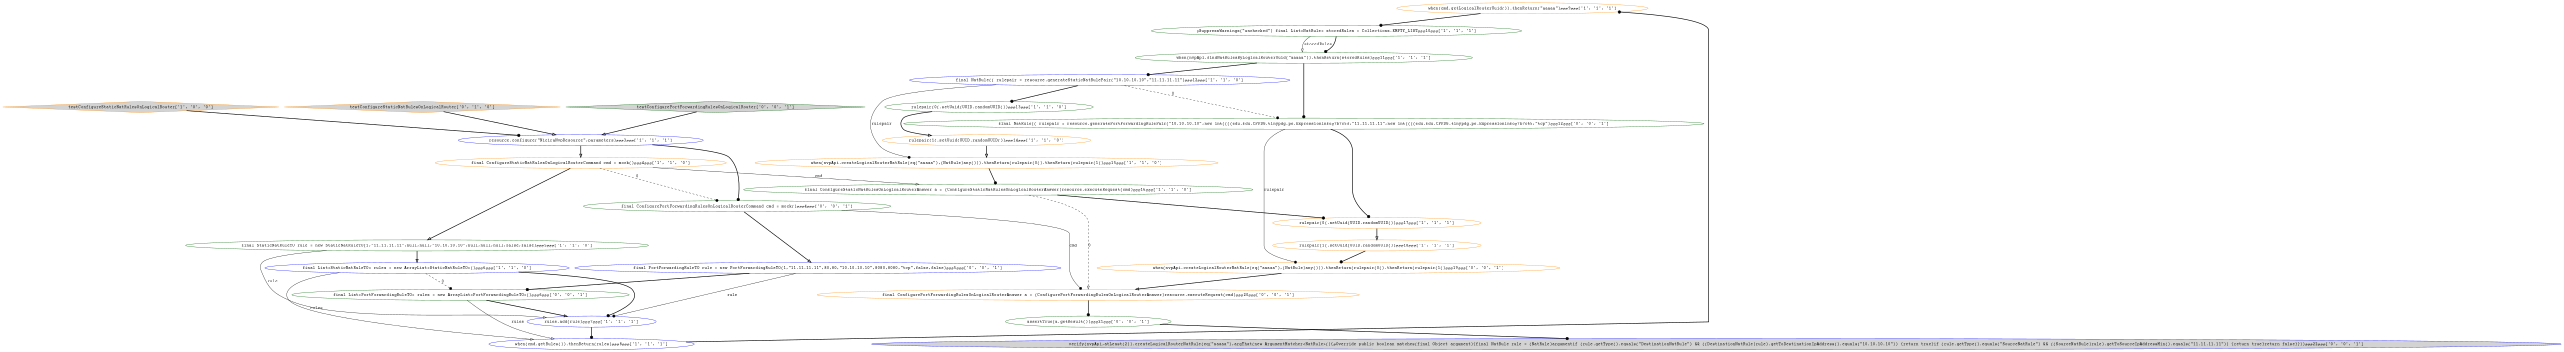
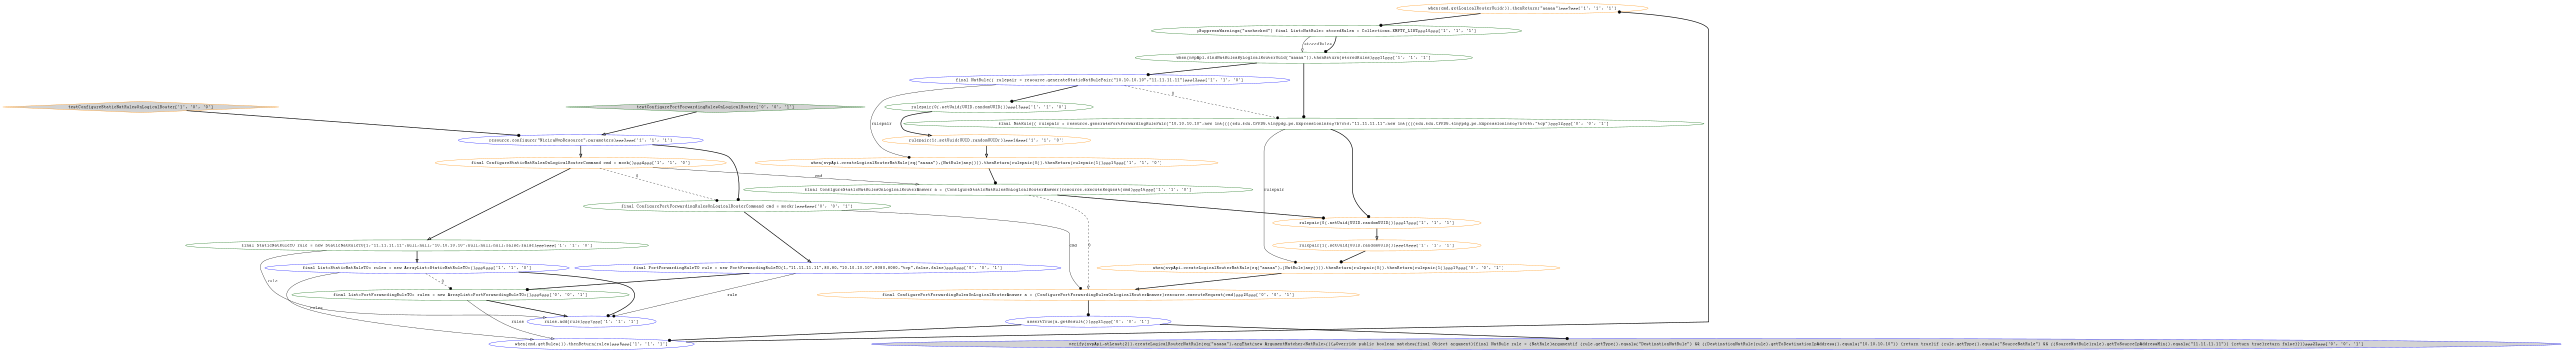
(422, 107) -> none
(1088, 322) -> (1088, 322)
(592, 332) -> (846, 333)
